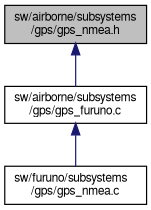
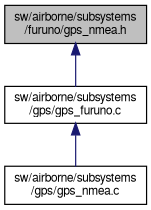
(76, 24) -> (76, 24)
(76, 185) -> (76, 185)
